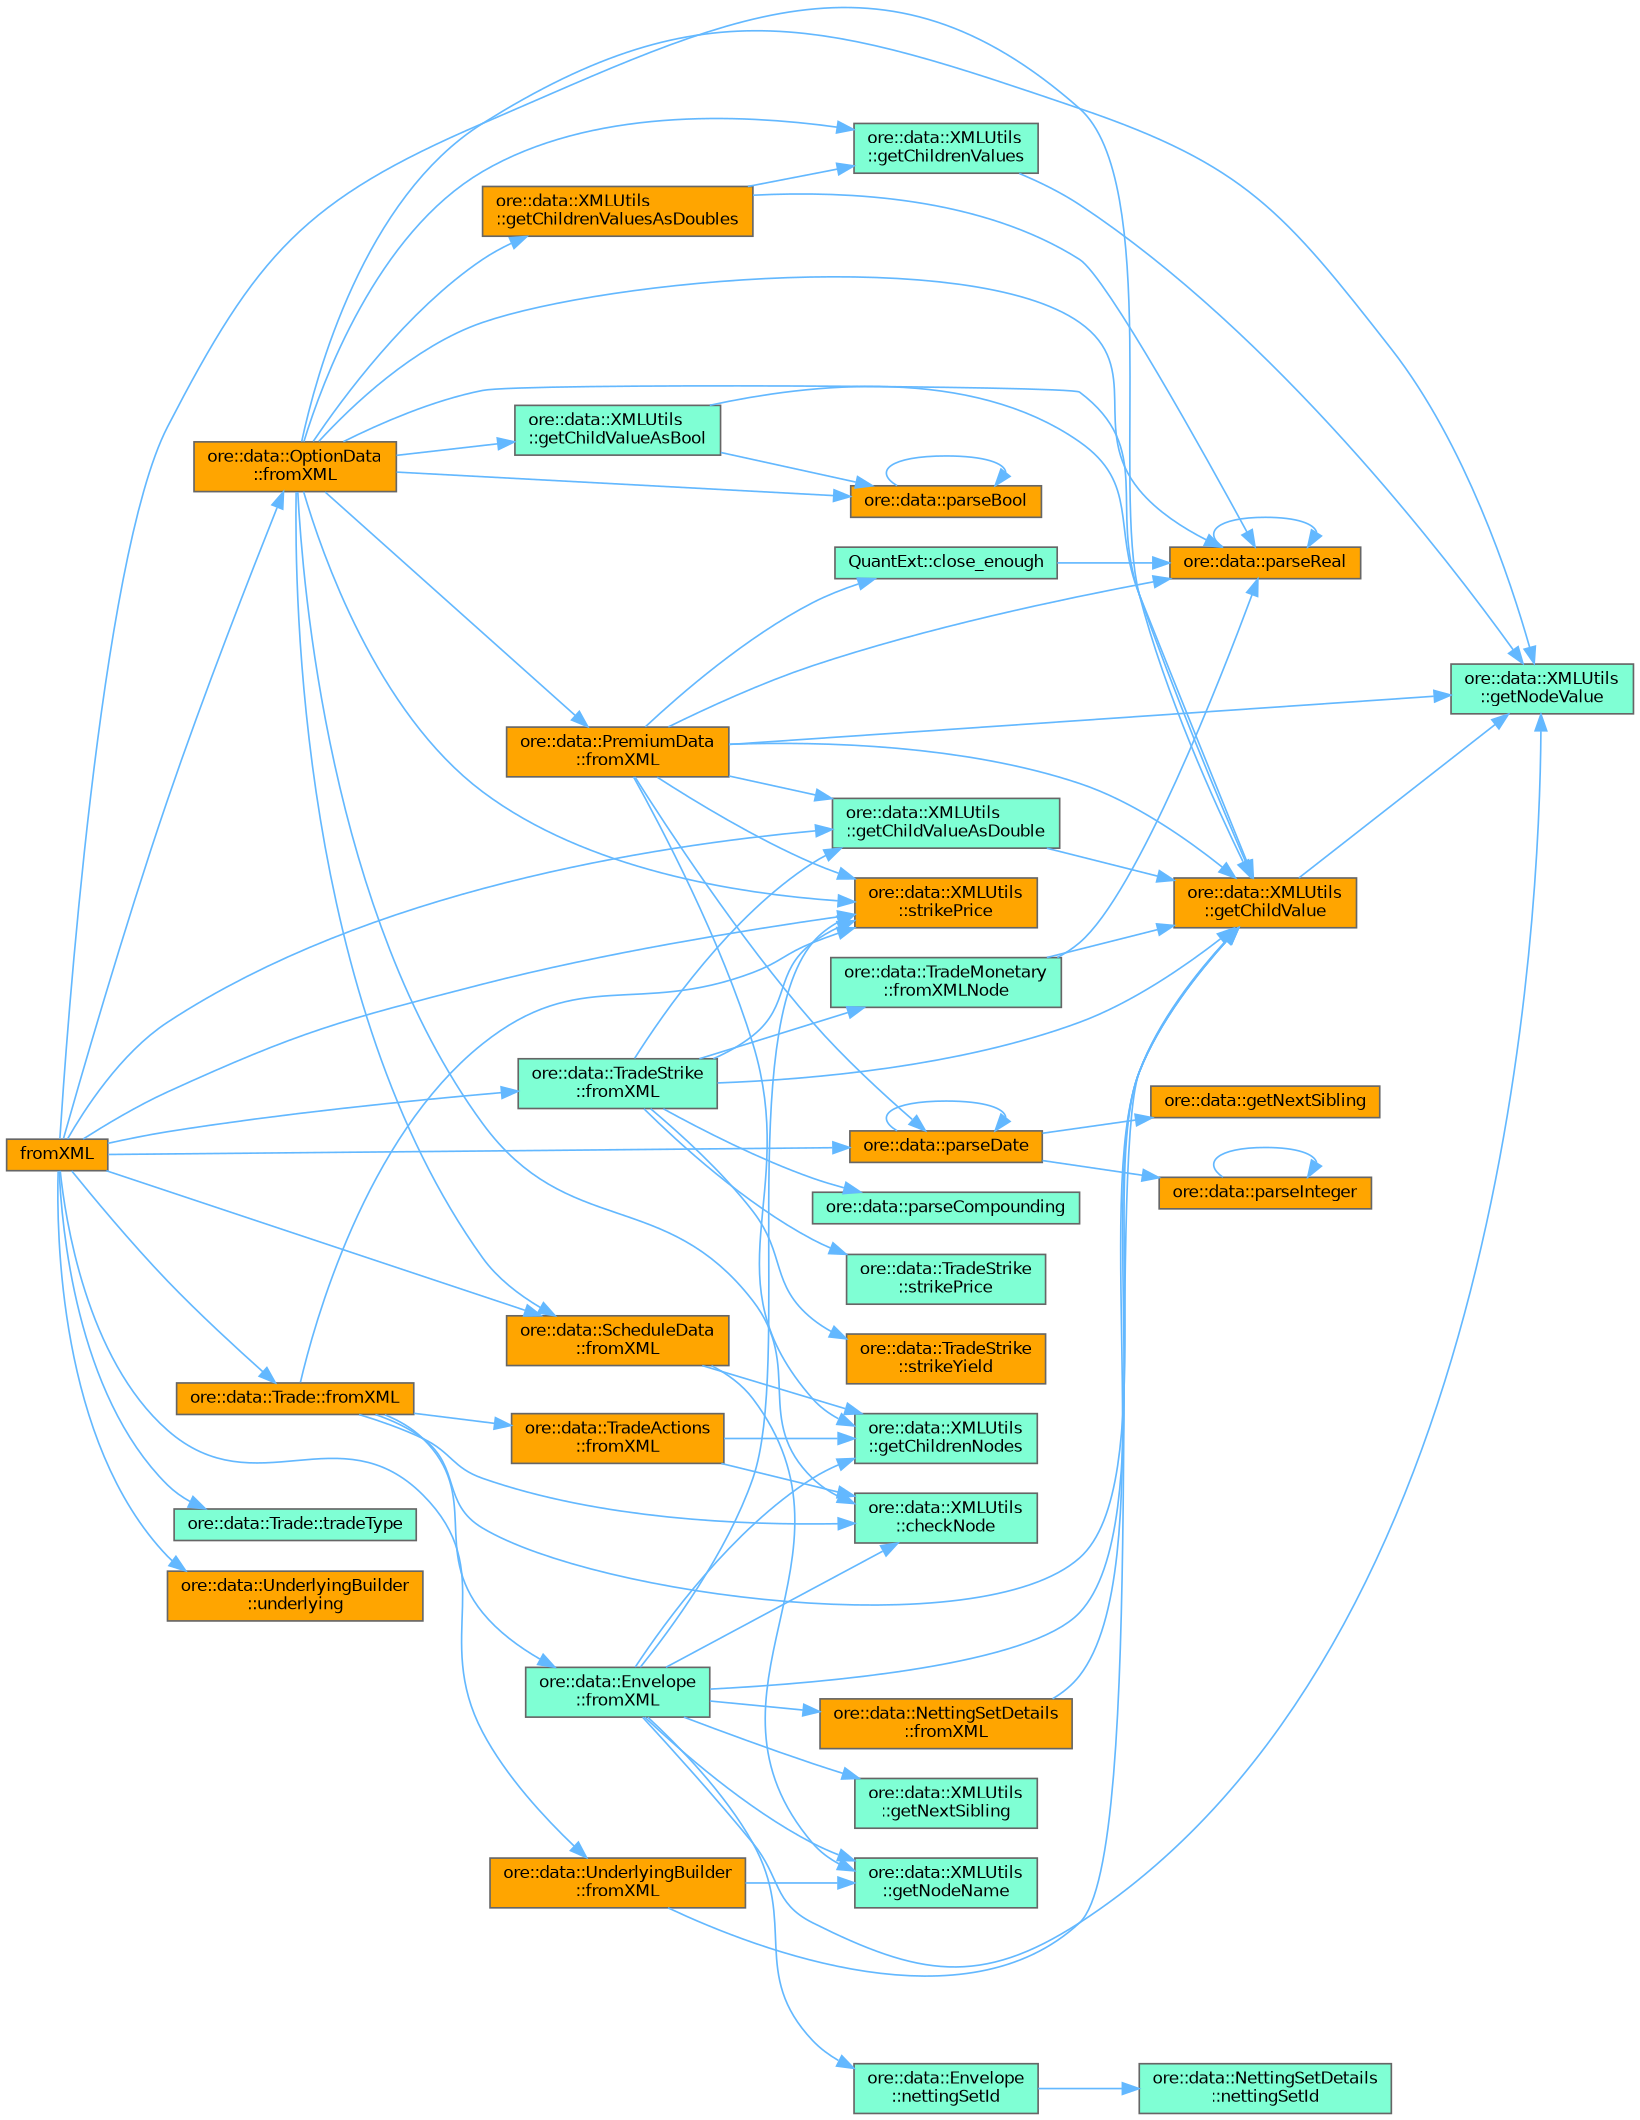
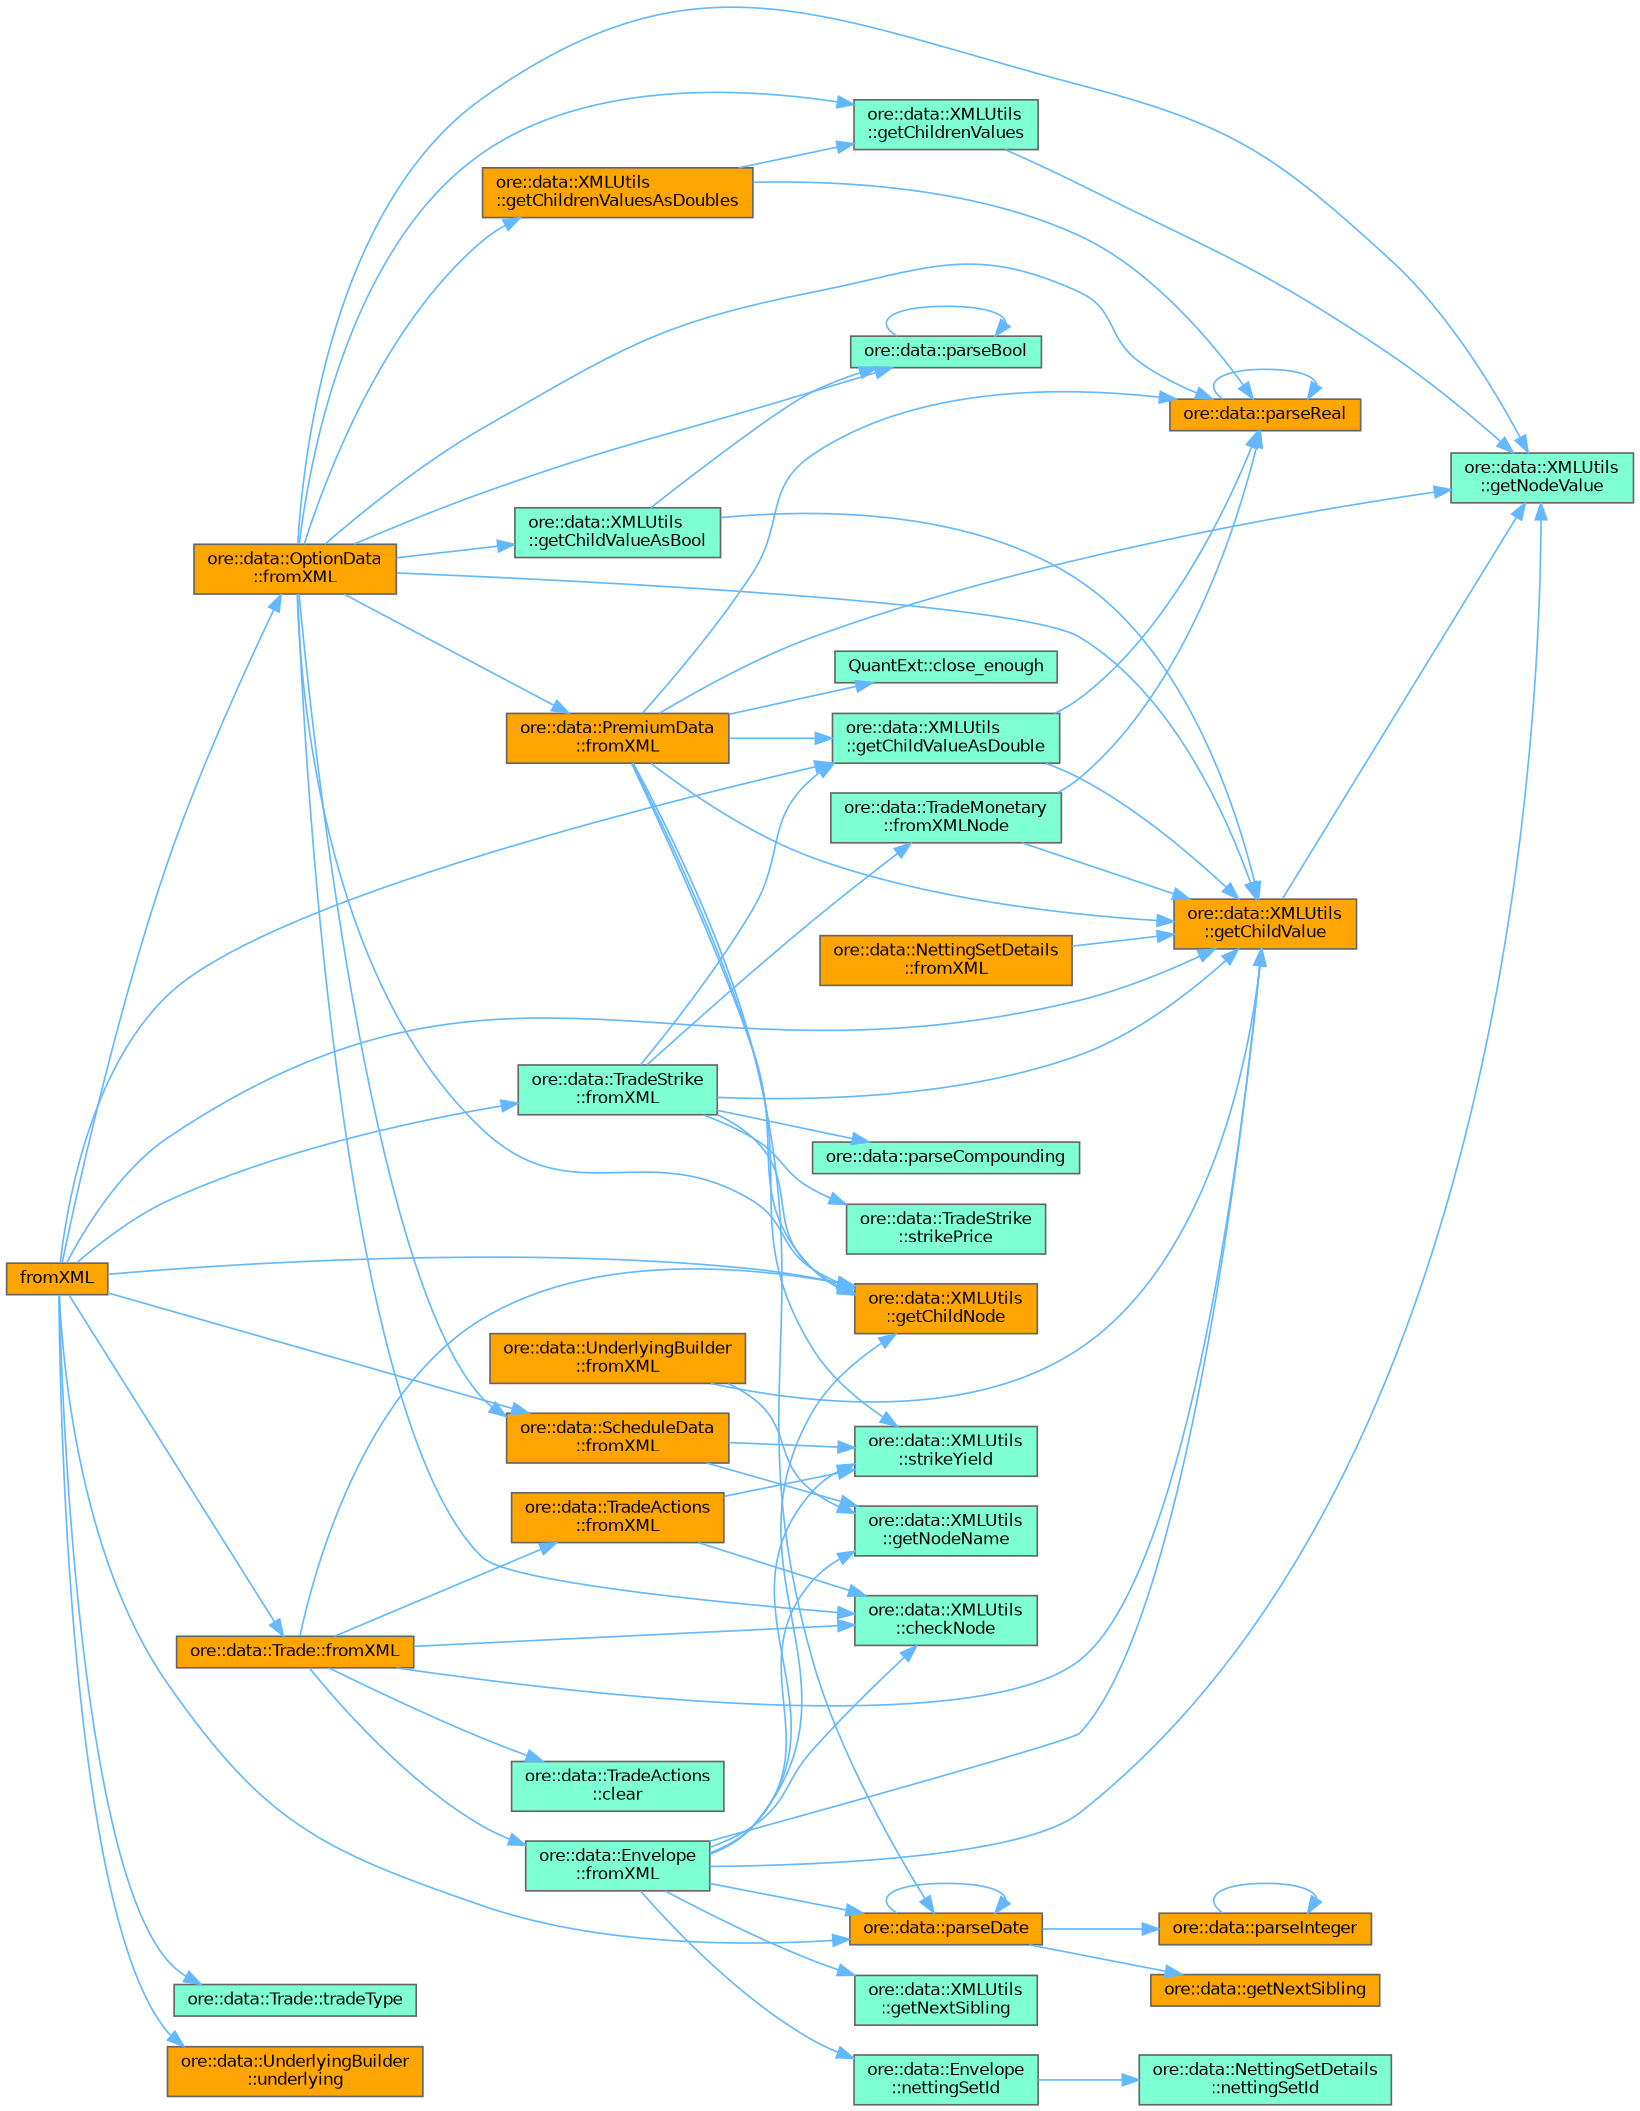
(946, 501) -> (946, 352)
(1105, 563) -> (1173, 596)
(946, 903) -> (946, 1309)
(946, 1359) -> none
(946, 1438) -> (946, 1451)
(352, 1460) -> none
(756, 1705) -> (778, 1897)
none -> (618, 1786)
